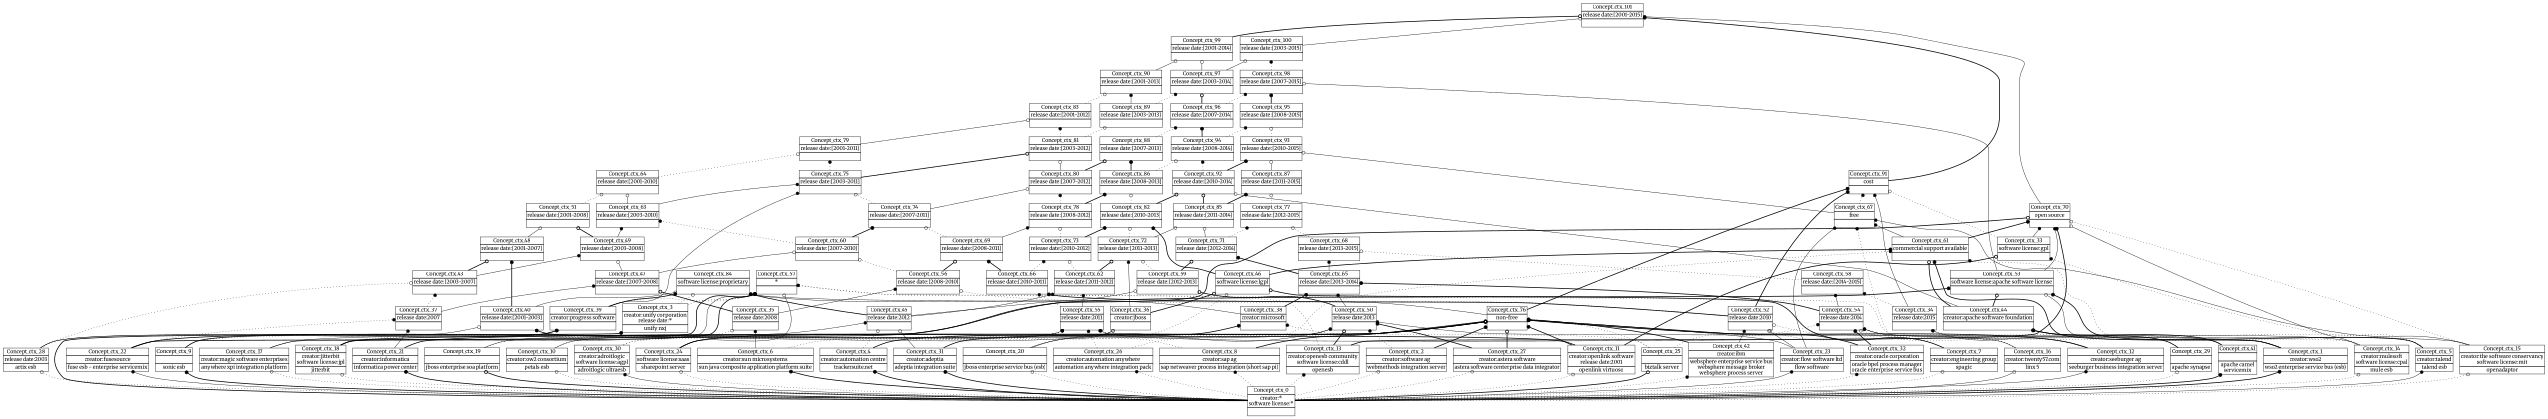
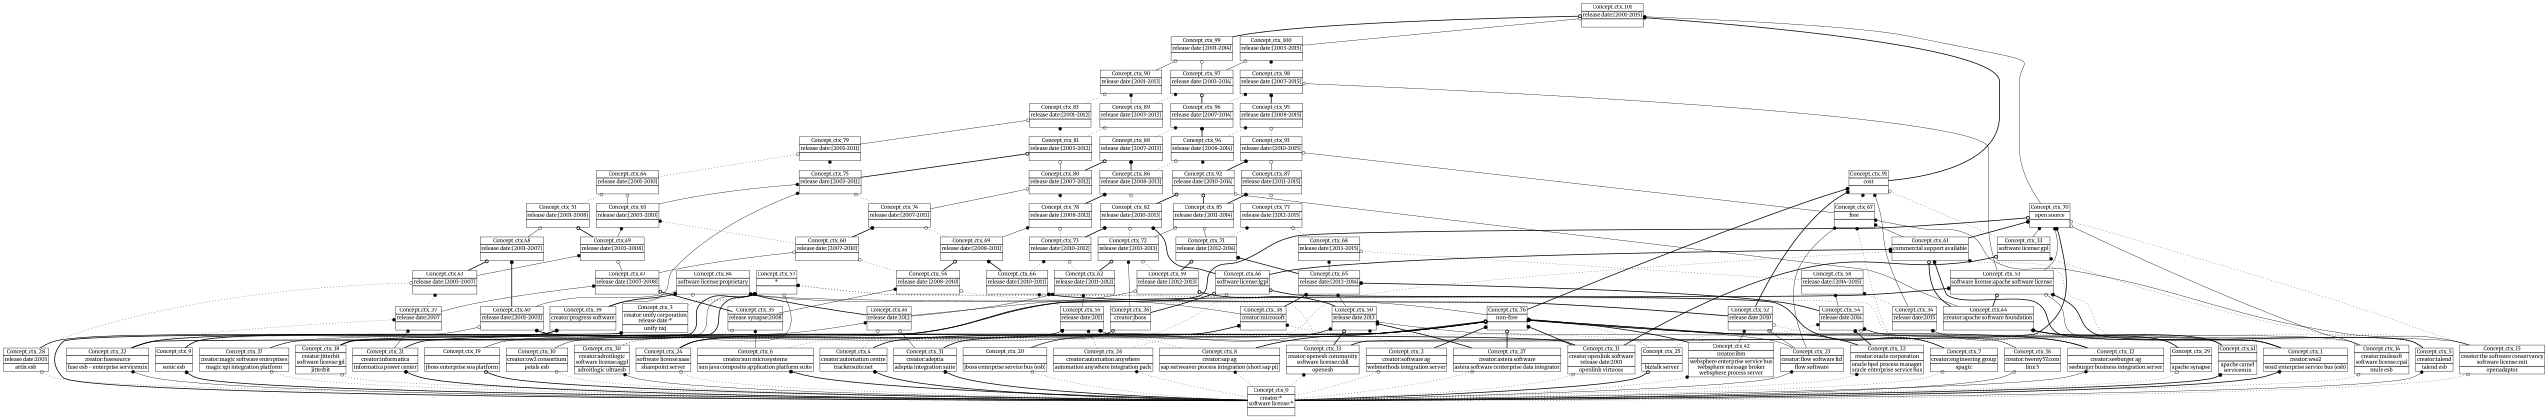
(756, 318) -> (755, 318)
(244, 367) -> (244, 367)
